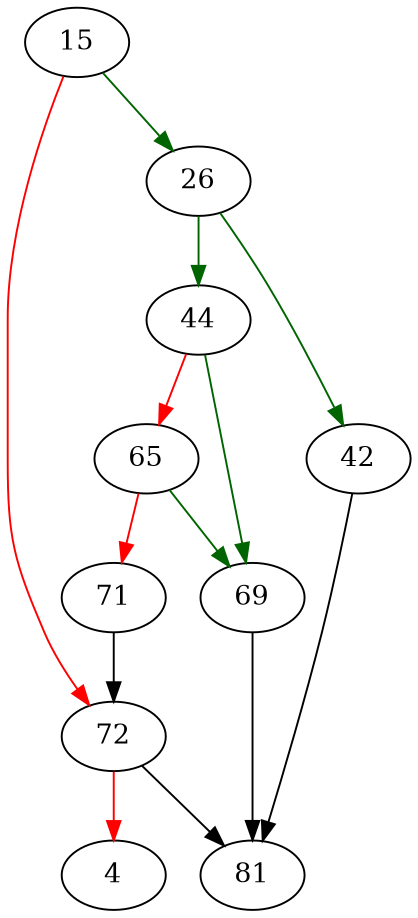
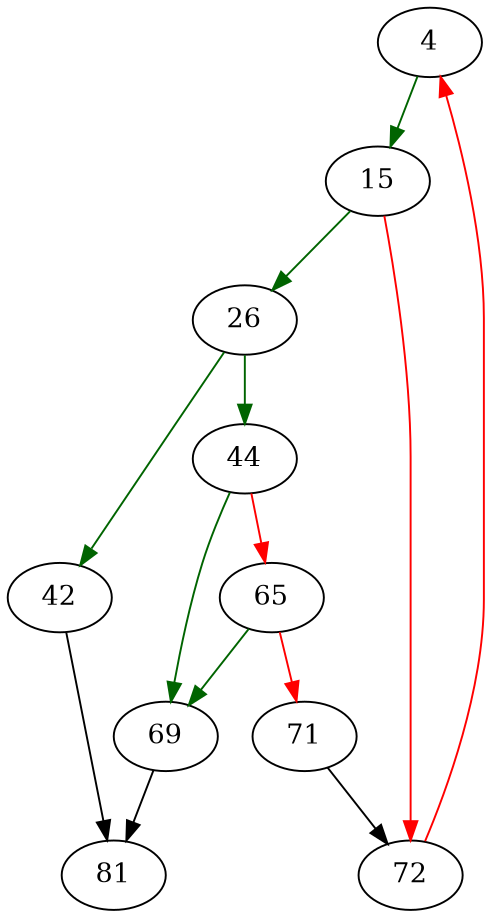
none -> (408, 102)
(176, 799) -> none
